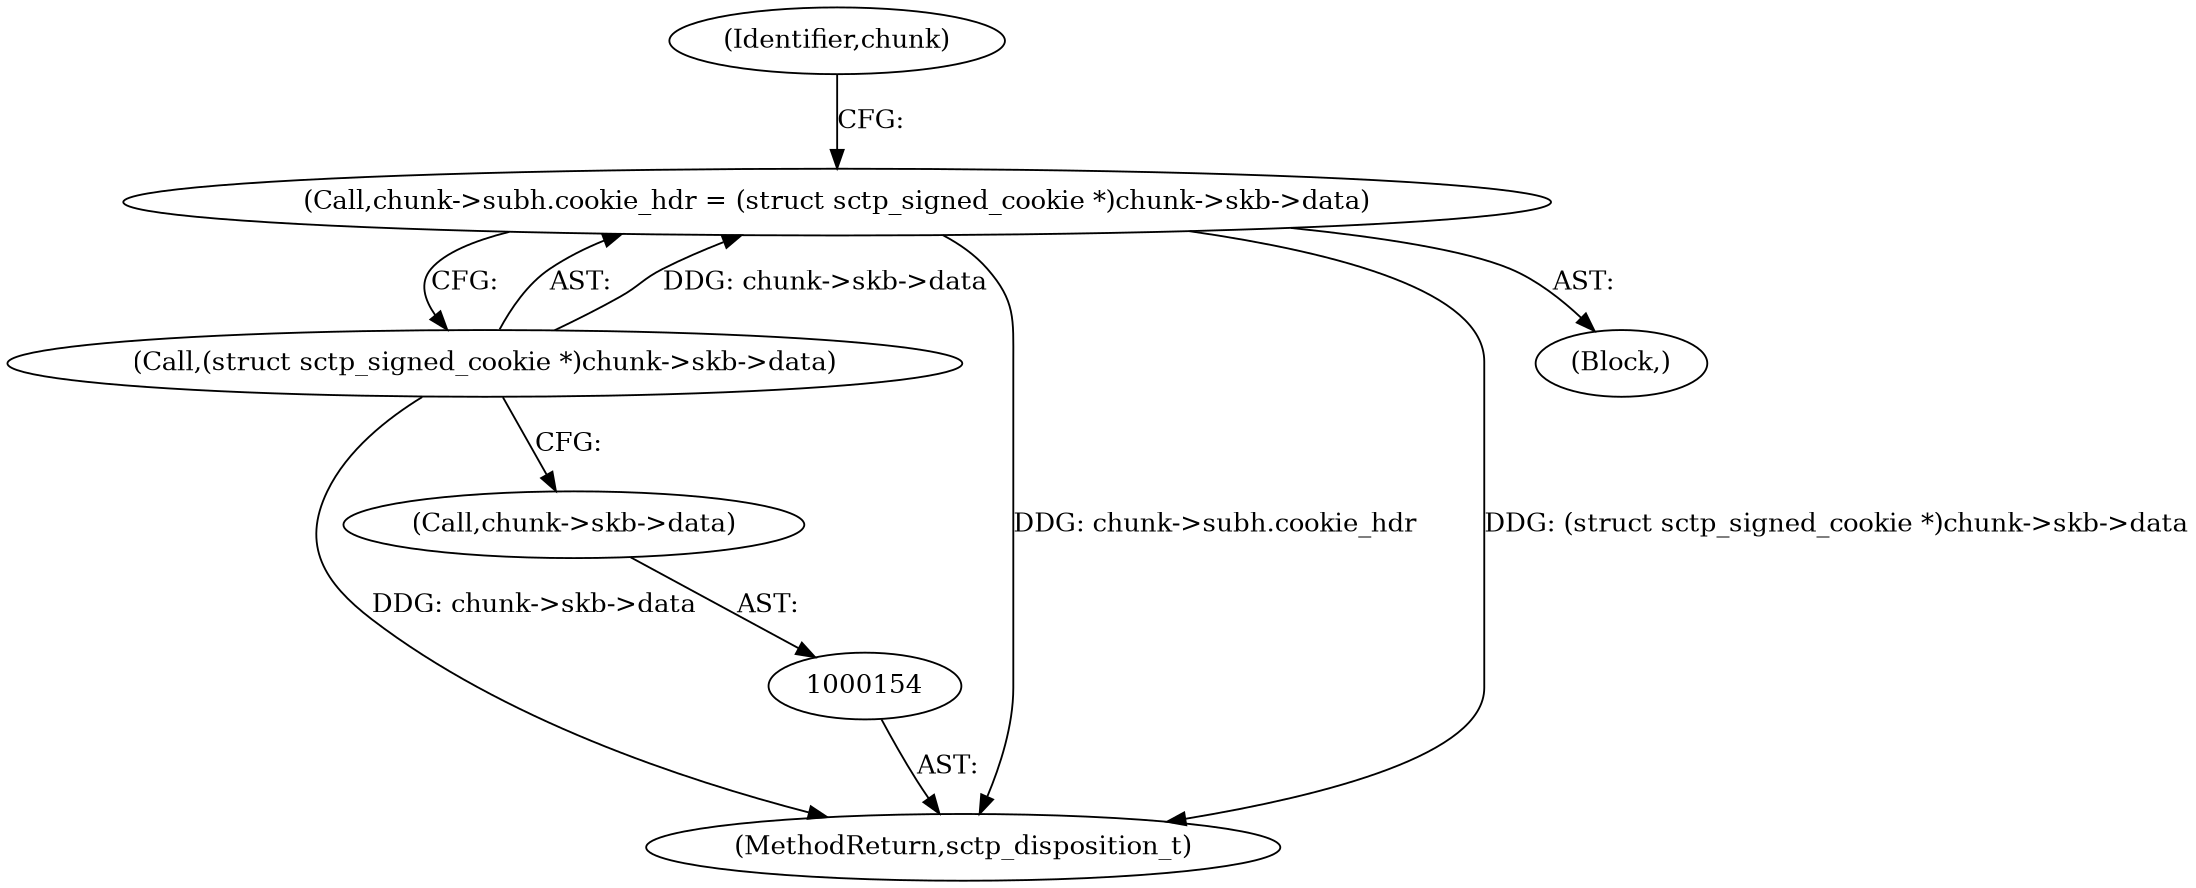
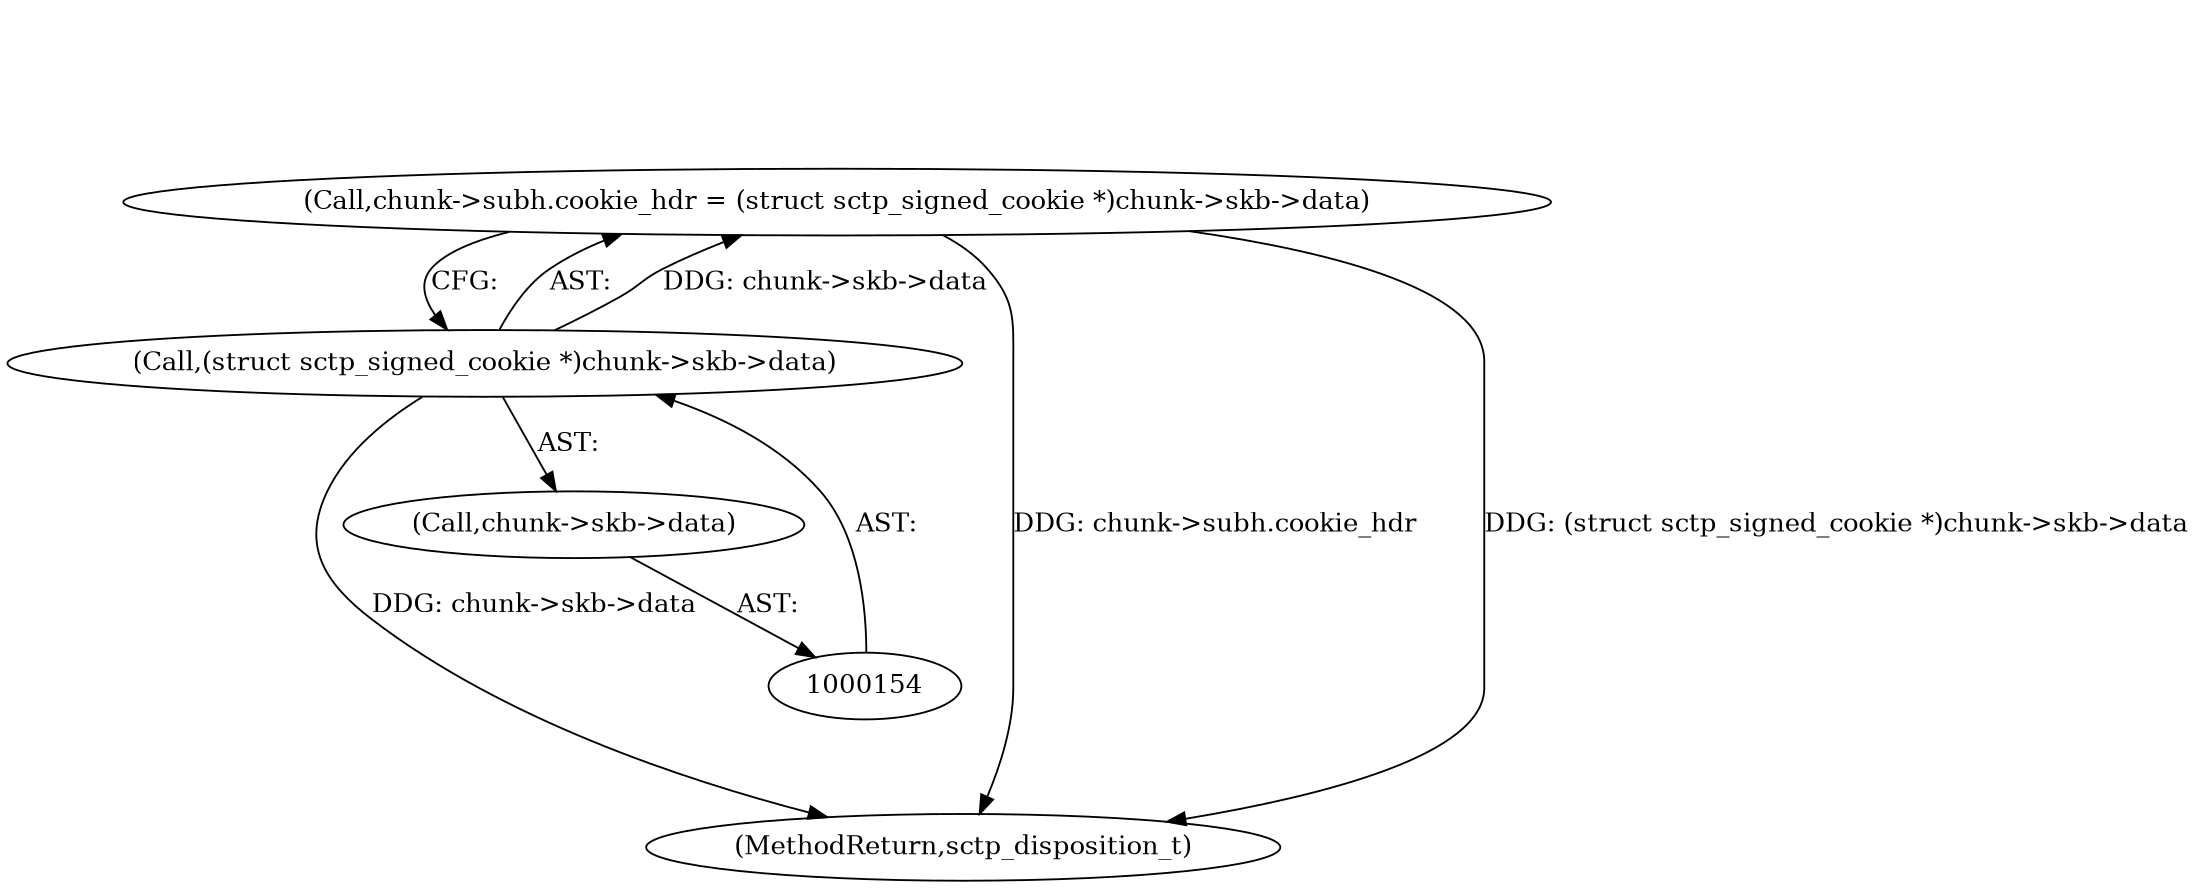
(837, 41) -> none
(1621, 363) -> none
(573, 444) -> (573, 444)
(904, 759) -> (819, 490)
